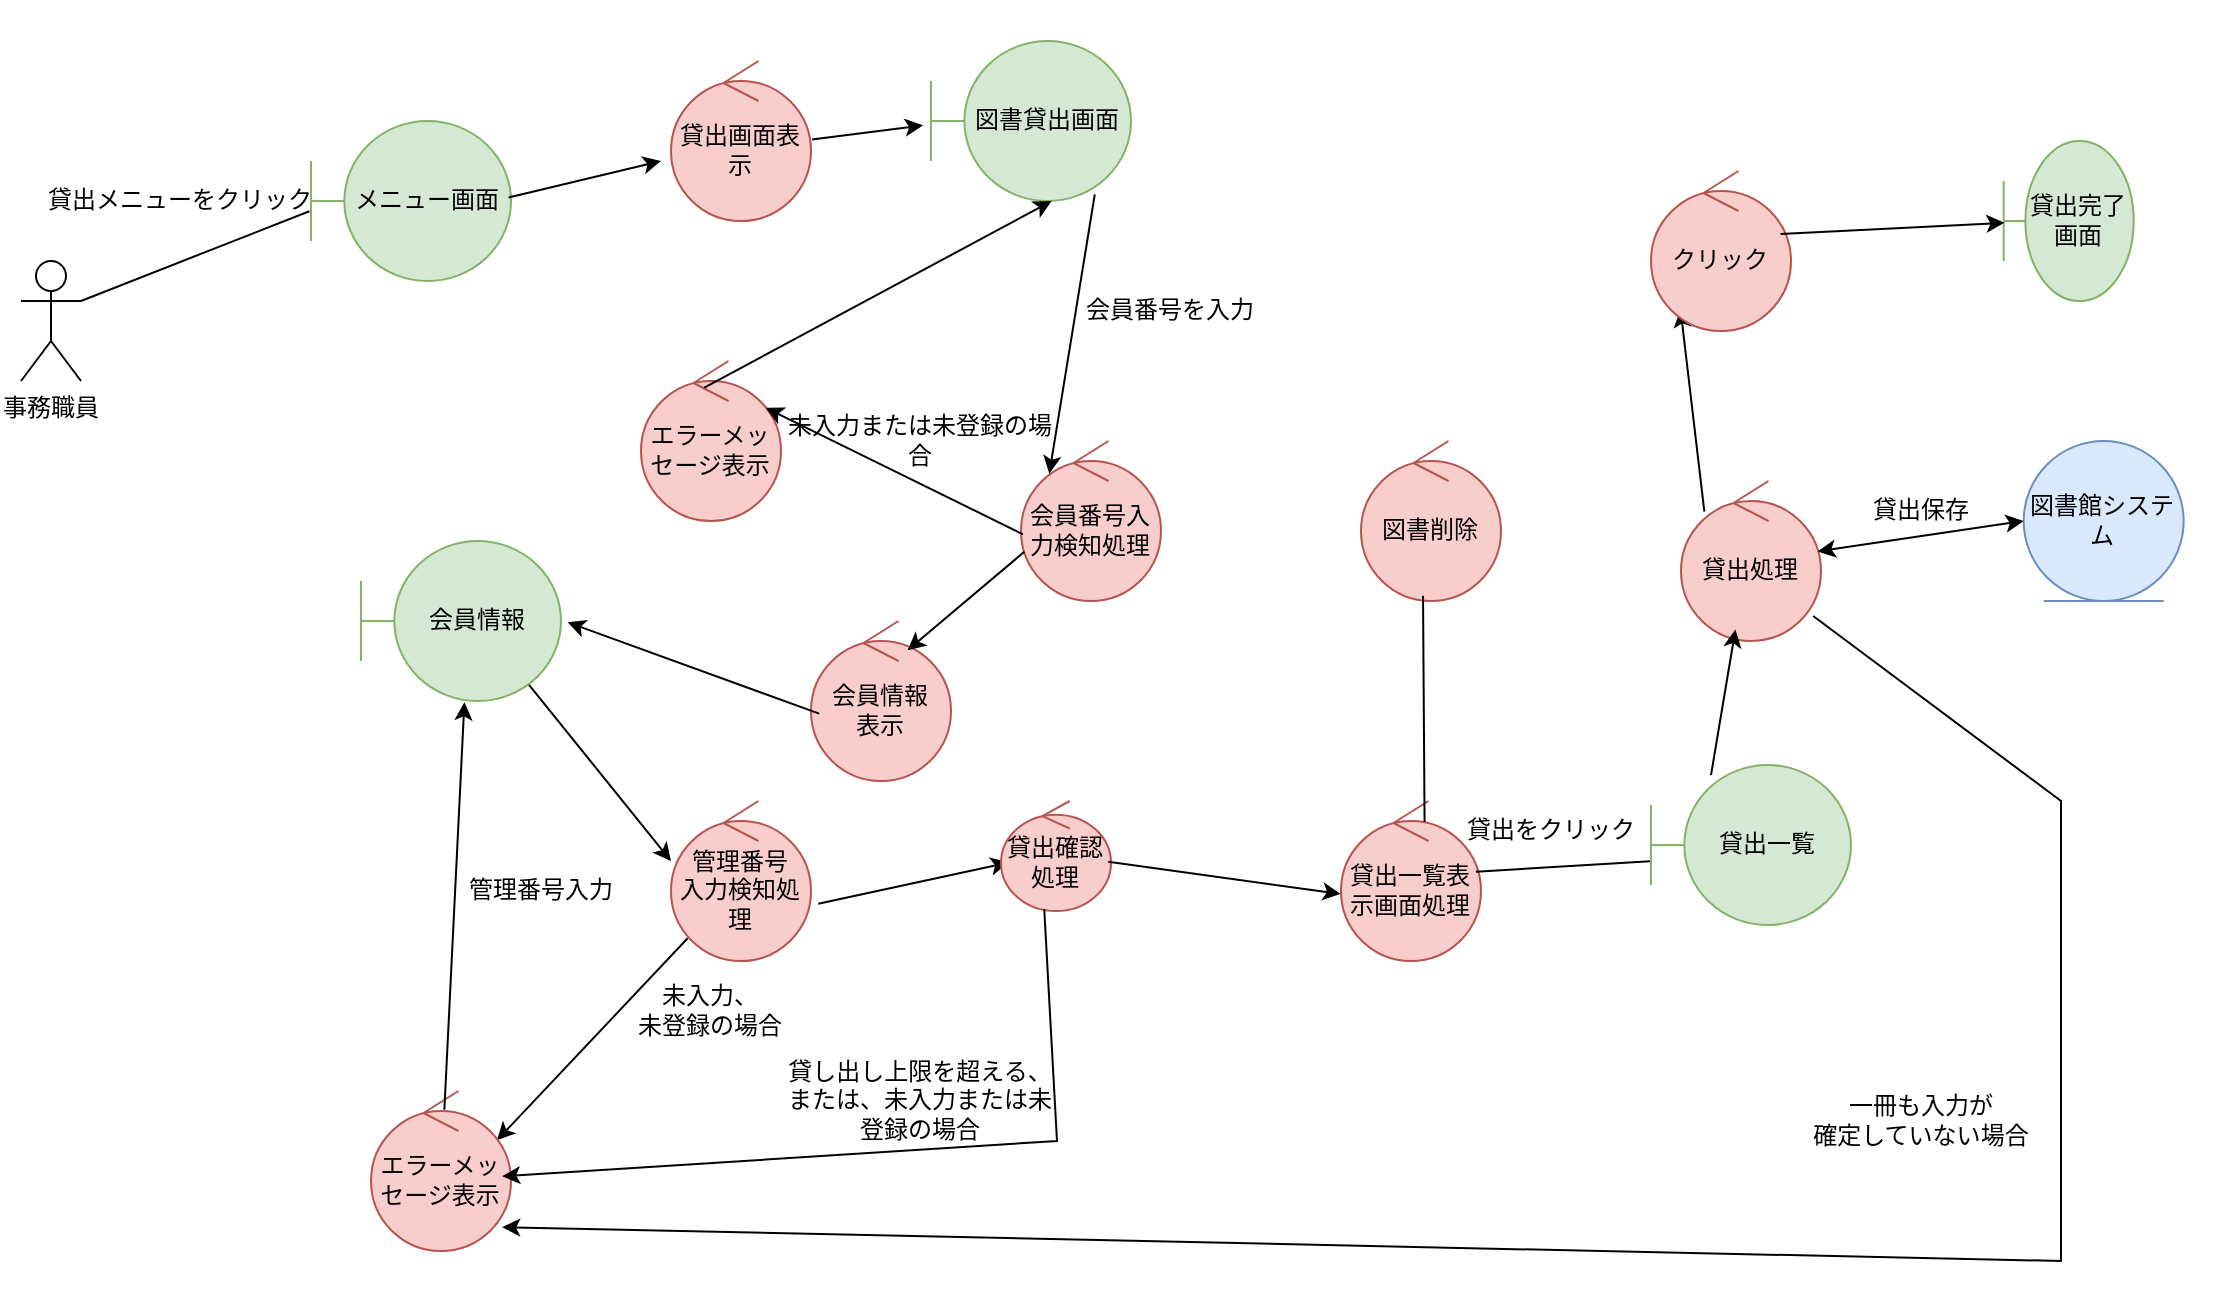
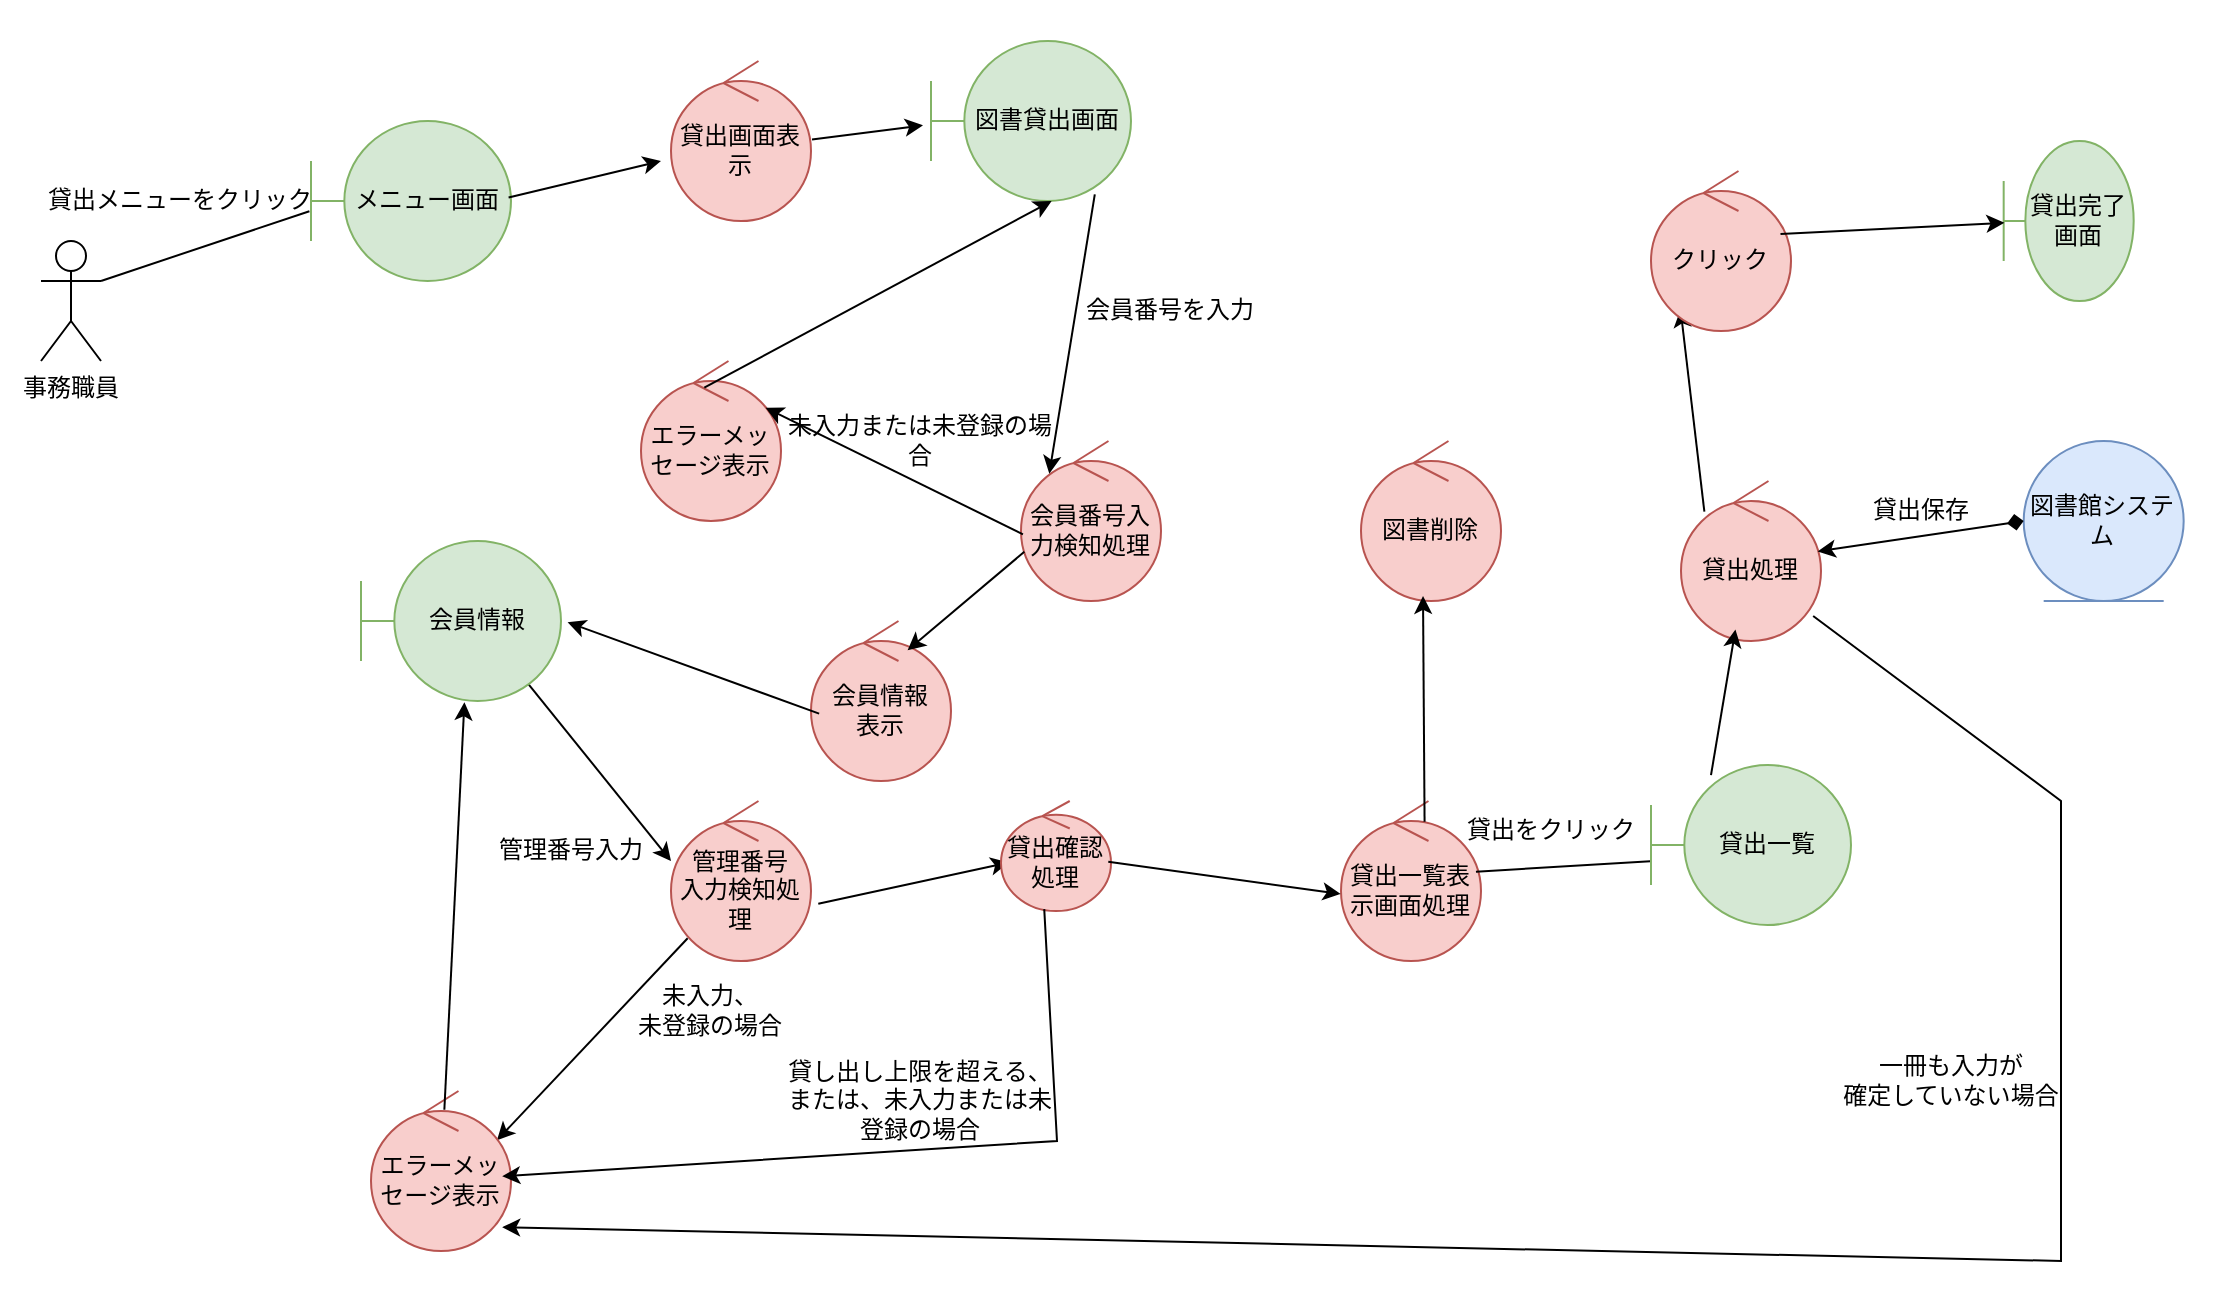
(51, 321) -> (71, 301)
(2008, 523) -> (2007, 523)
(1423, 604) -> (1423, 611)
(541, 891) -> (571, 851)
(1921, 1121) -> (1951, 1081)
